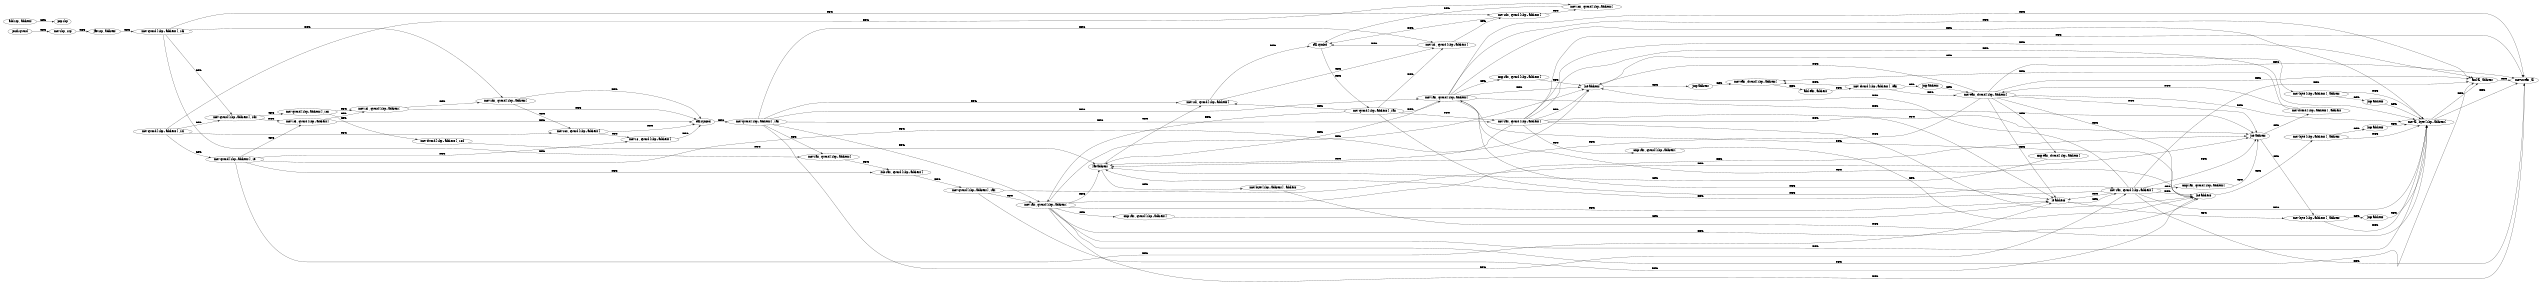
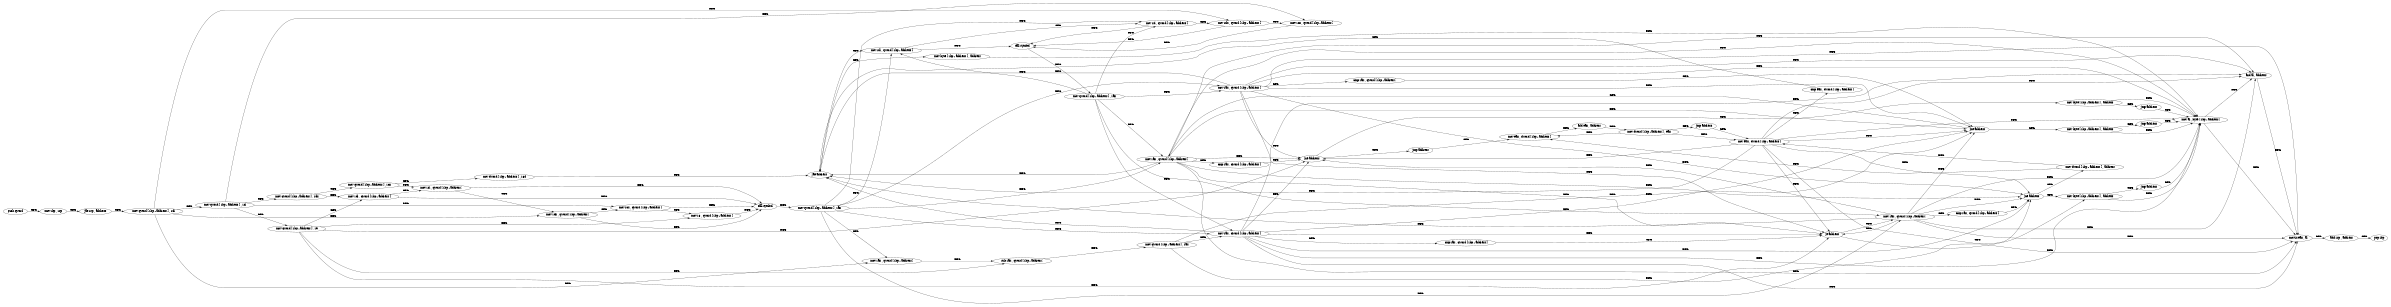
(198, 74) -> (188, 208)
none -> (2318, 238)
